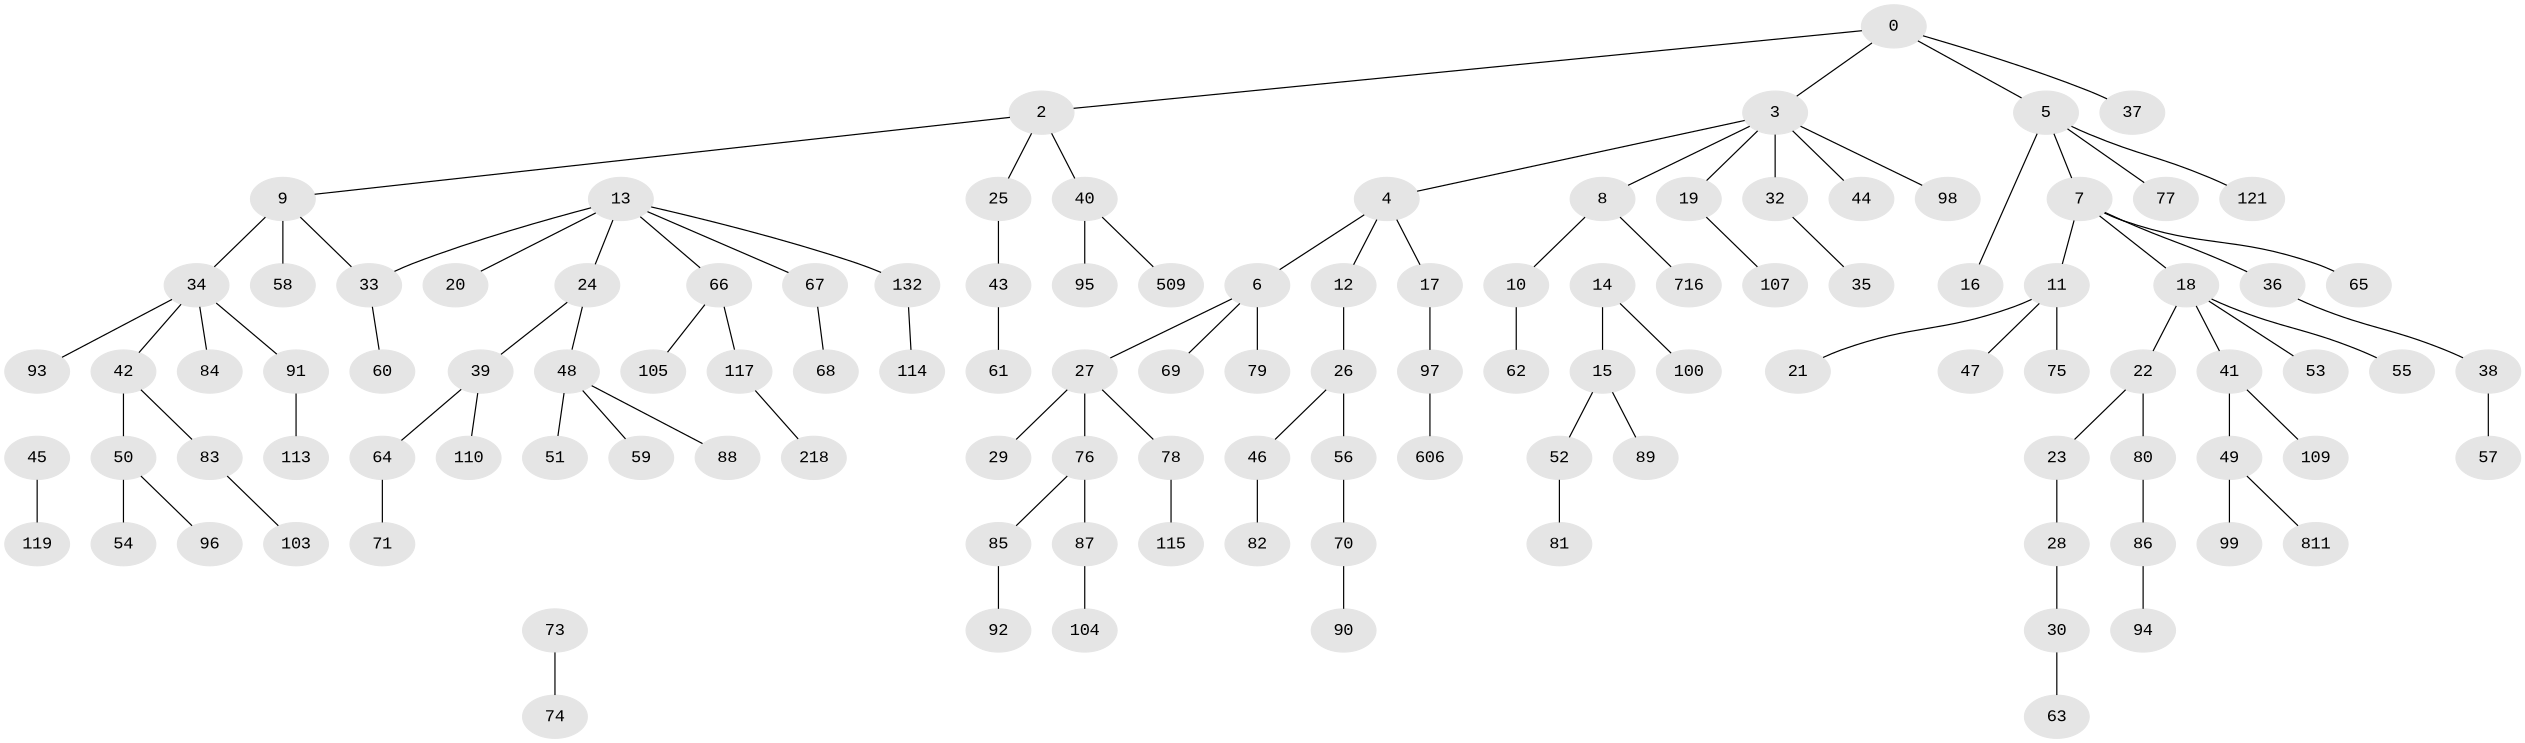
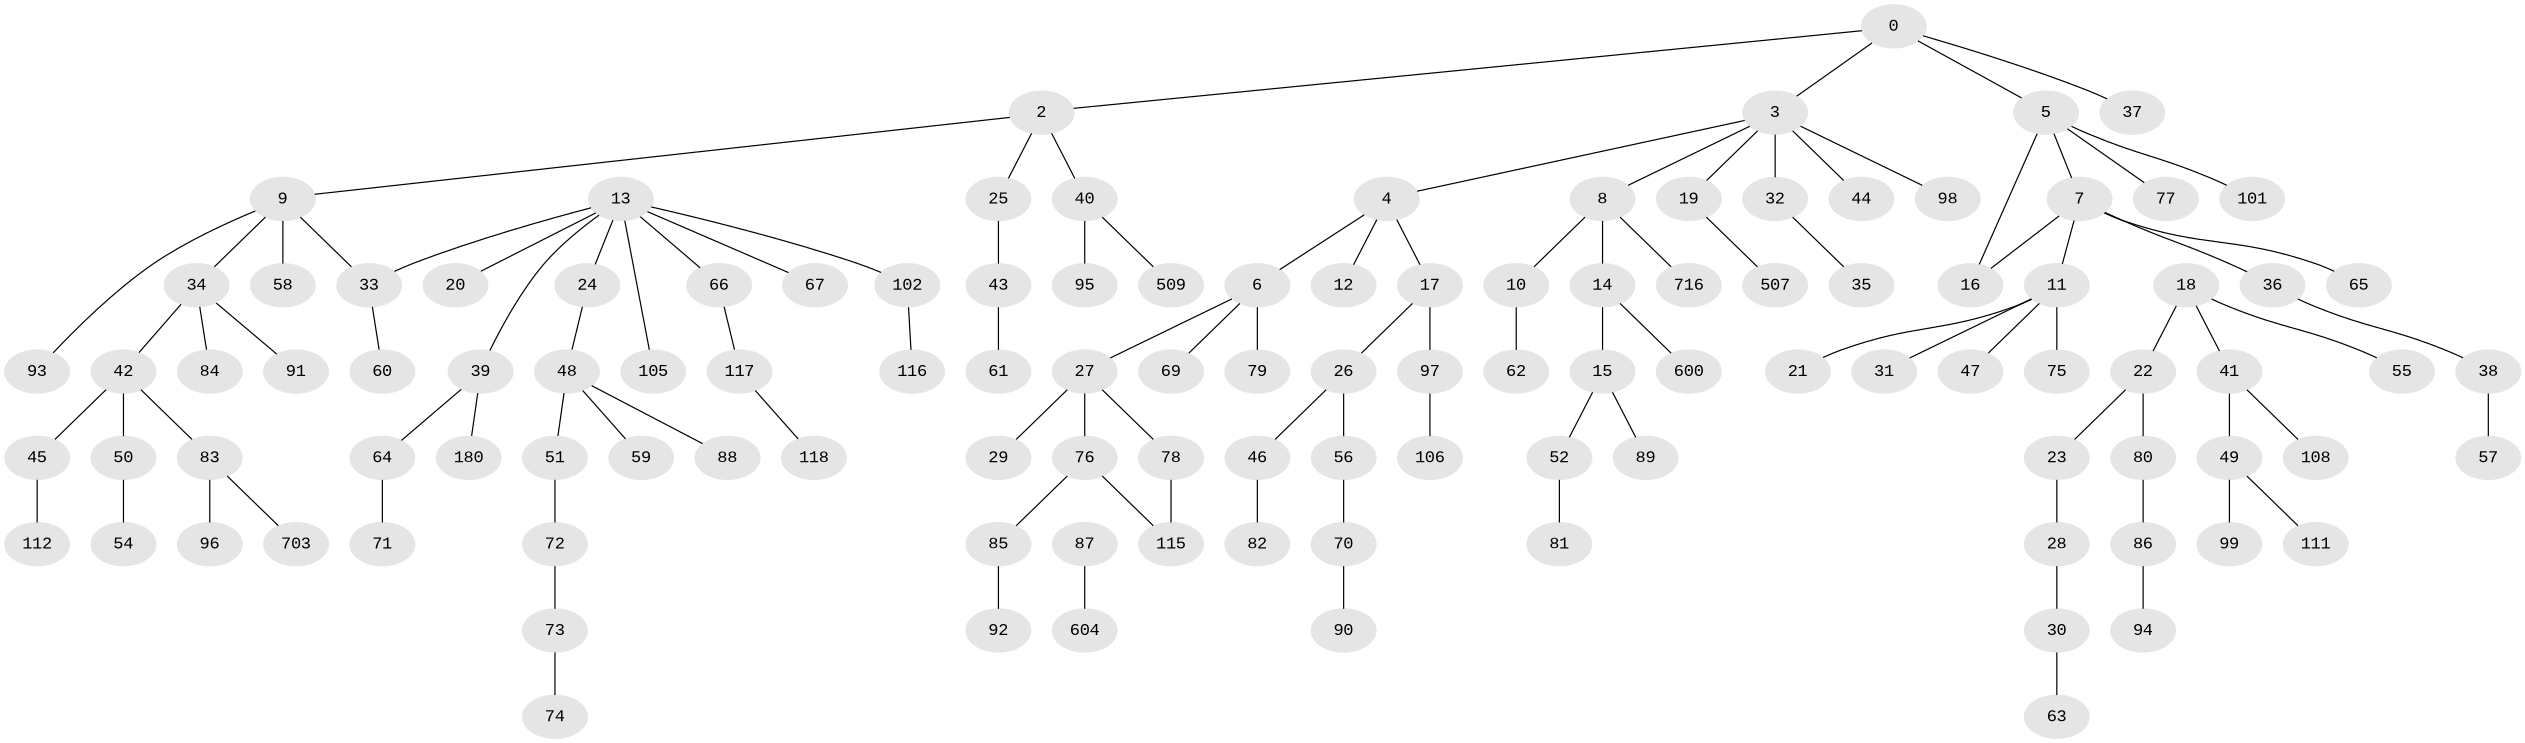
(2252, 199) -> (2252, 199)
none -> (1603, 242)
(2133, 242) -> (2025, 242)
(907, 285) -> (907, 285)
(1775, 285) -> (1775, 285)
(117, 328) -> (146, 269)
(534, 328) -> (535, 275)
(686, 328) -> (637, 285)
(1344, 329) -> (1387, 328)
(826, 372) -> none
(912, 372) -> (912, 372)
(1689, 372) -> (1689, 372)
none -> (1884, 372)
(2316, 372) -> none
none -> (80, 415)
(296, 458) -> none
(469, 458) -> (469, 458)
(814, 458) -> (814, 458)
(1430, 458) -> (1430, 458)
(2316, 458) -> (2316, 458)
(166, 501) -> (210, 501)
(1085, 501) -> (1128, 501)
(37, 544) -> (37, 544)
(296, 544) -> (296, 544)
none -> (555, 544)
(2316, 544) -> (2316, 544)
(1085, 630) -> (1085, 630)
